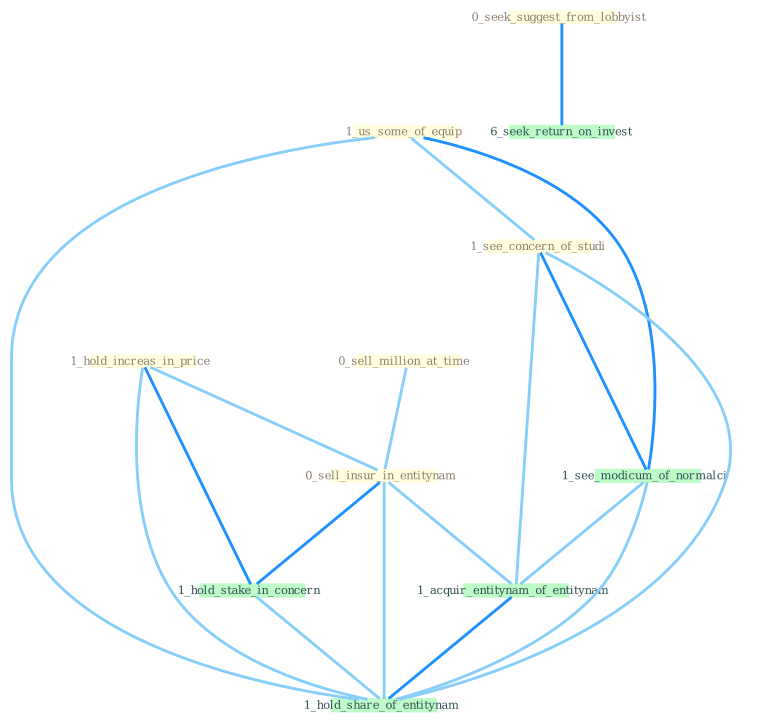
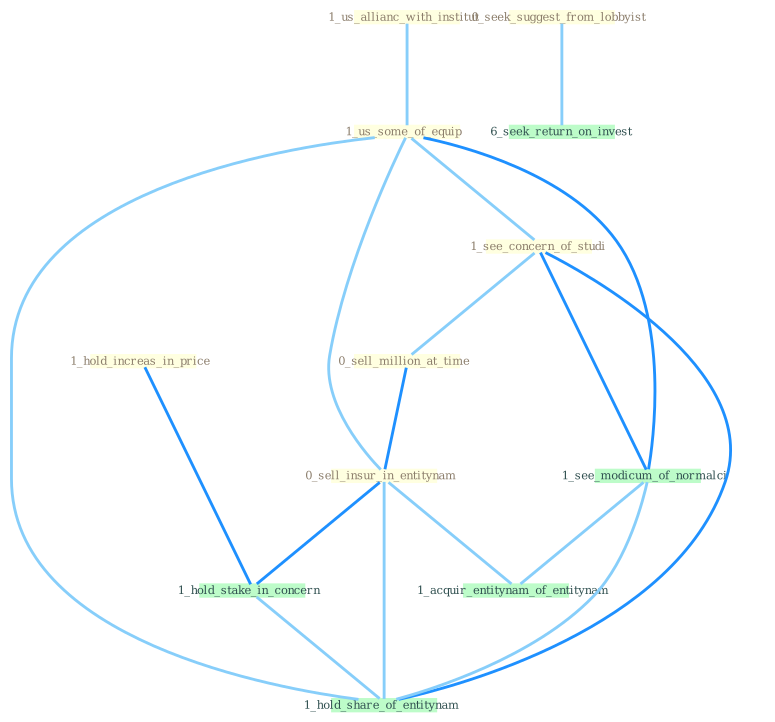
none -> (407, 17)
(562, 74) -> (562, 74)
(396, 418) -> (396, 418)
(264, 419) -> (341, 306)
(527, 419) -> (473, 304)
(704, 524) -> (704, 524)
(172, 591) -> none
(450, 648) -> none
